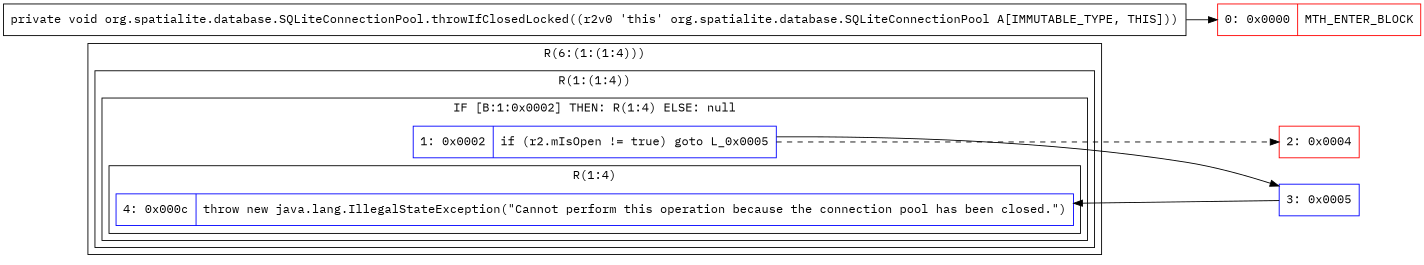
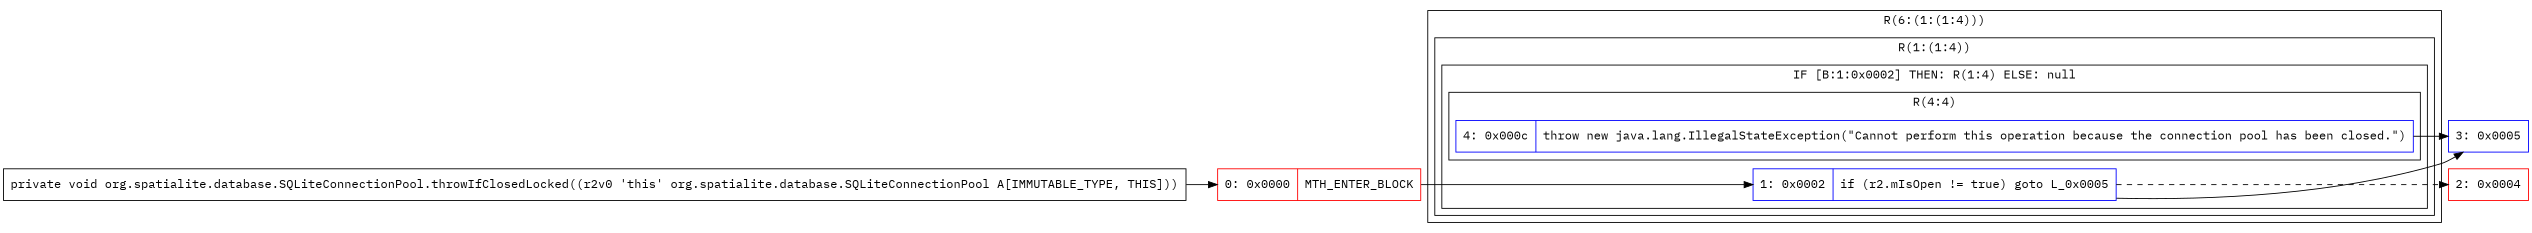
(595, 176) -> (1935, 102)
none -> (1583, 185)
(1181, 202) -> (2426, 136)
